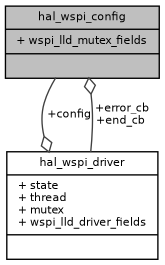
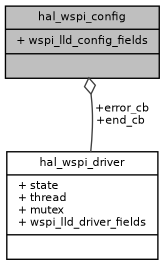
(82, 41) -> (82, 41)
(44, 106) -> none
